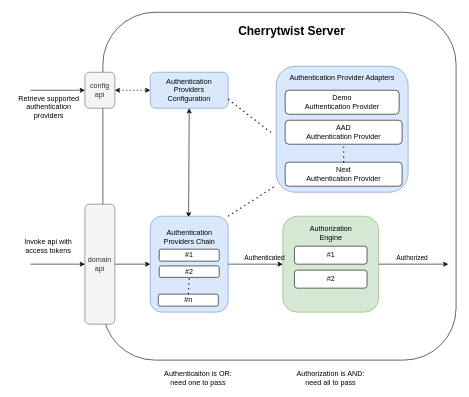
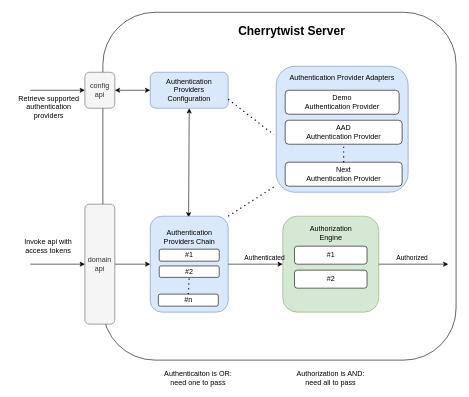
(132, 90) -> (132, 90)
